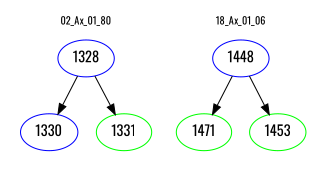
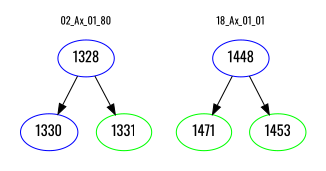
(241, 22) -> (241, 22)
